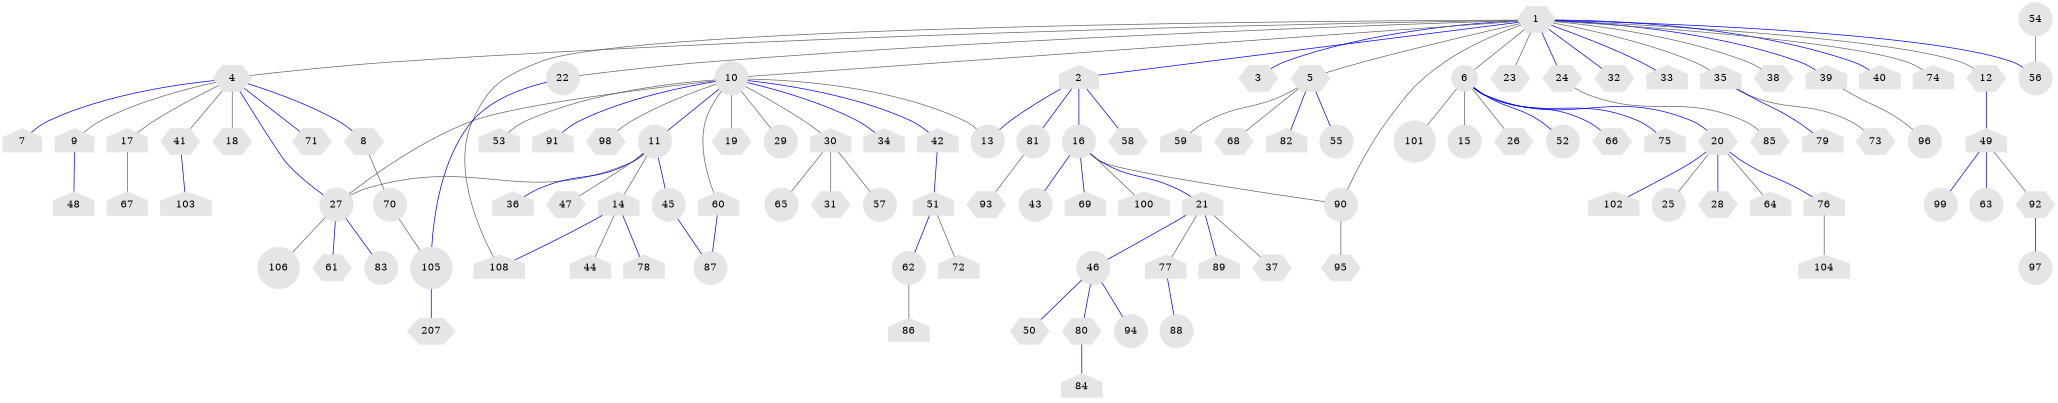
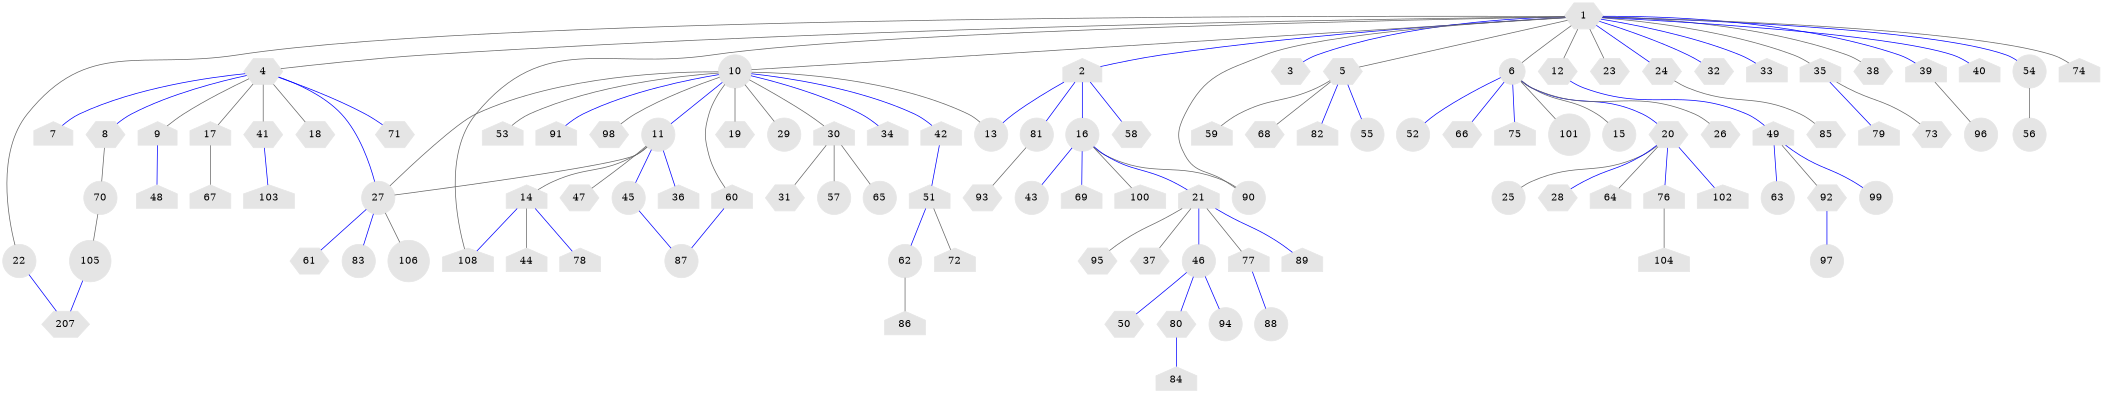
(1791, 31) -> (1811, 27)
(459, 141) -> (43, 293)
(1341, 238) -> (1145, 228)
